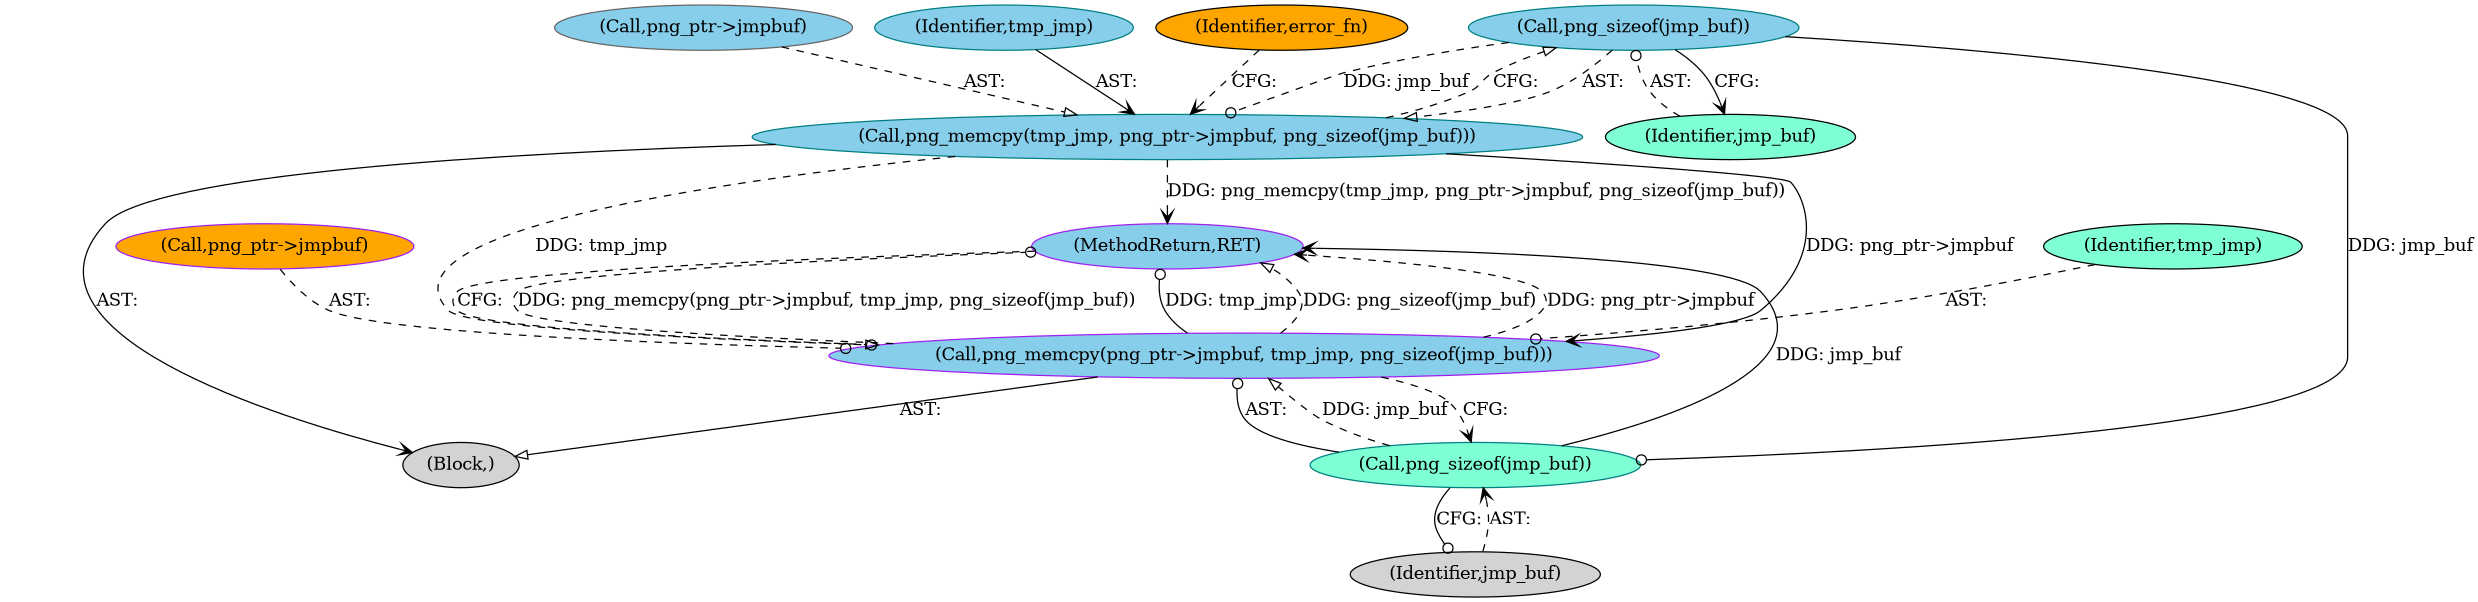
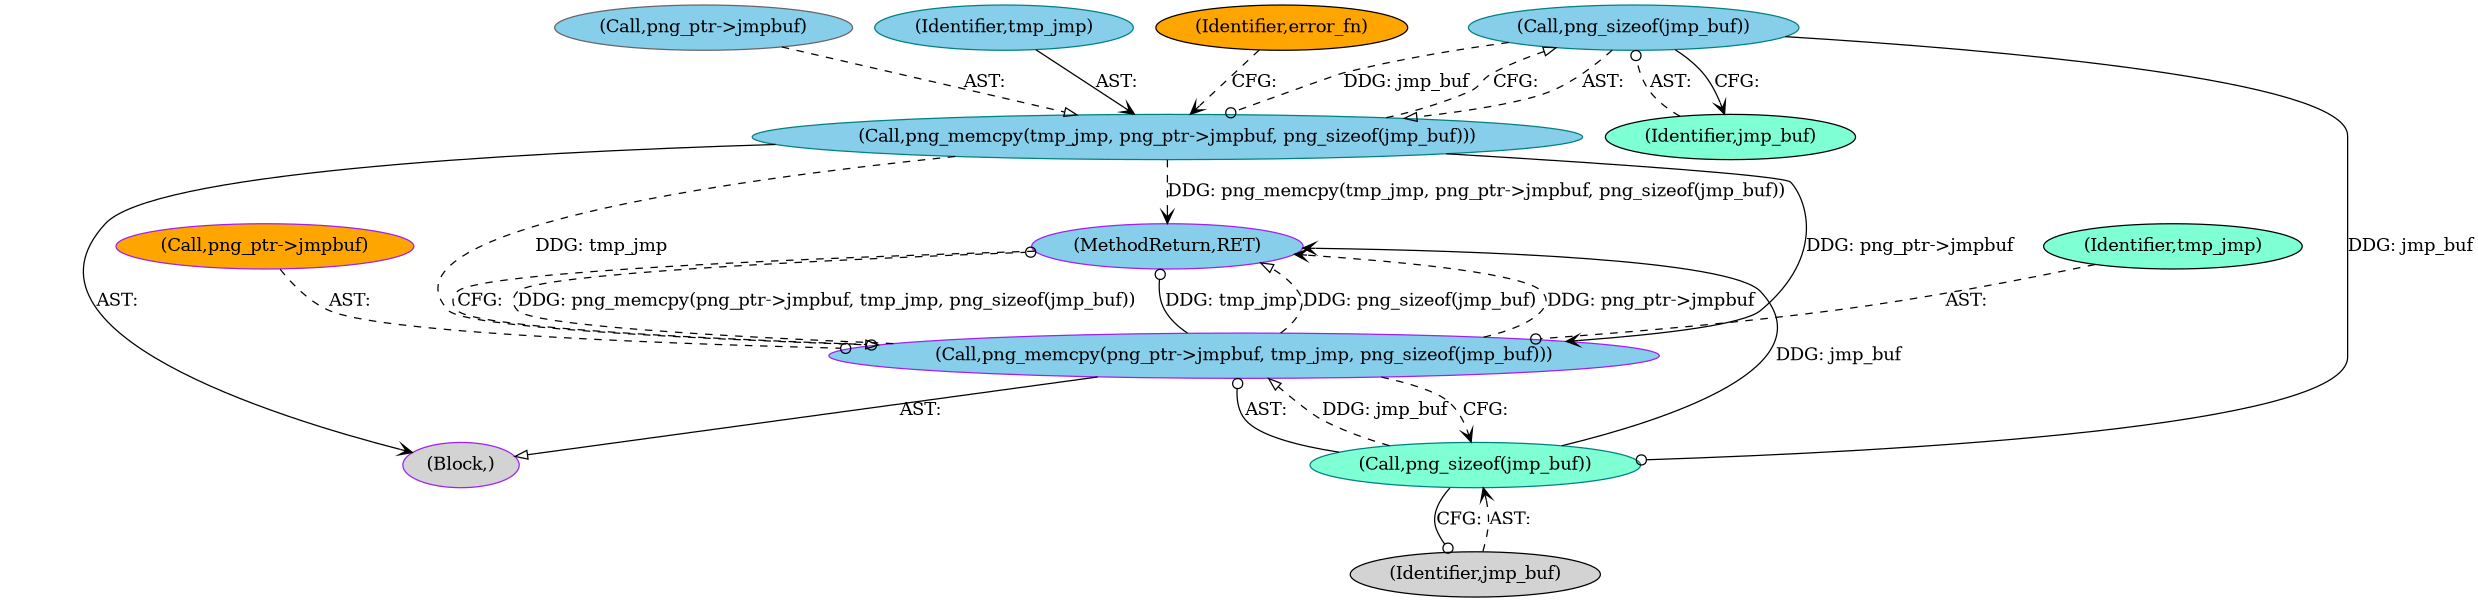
(461, 465) -> (461, 465)
